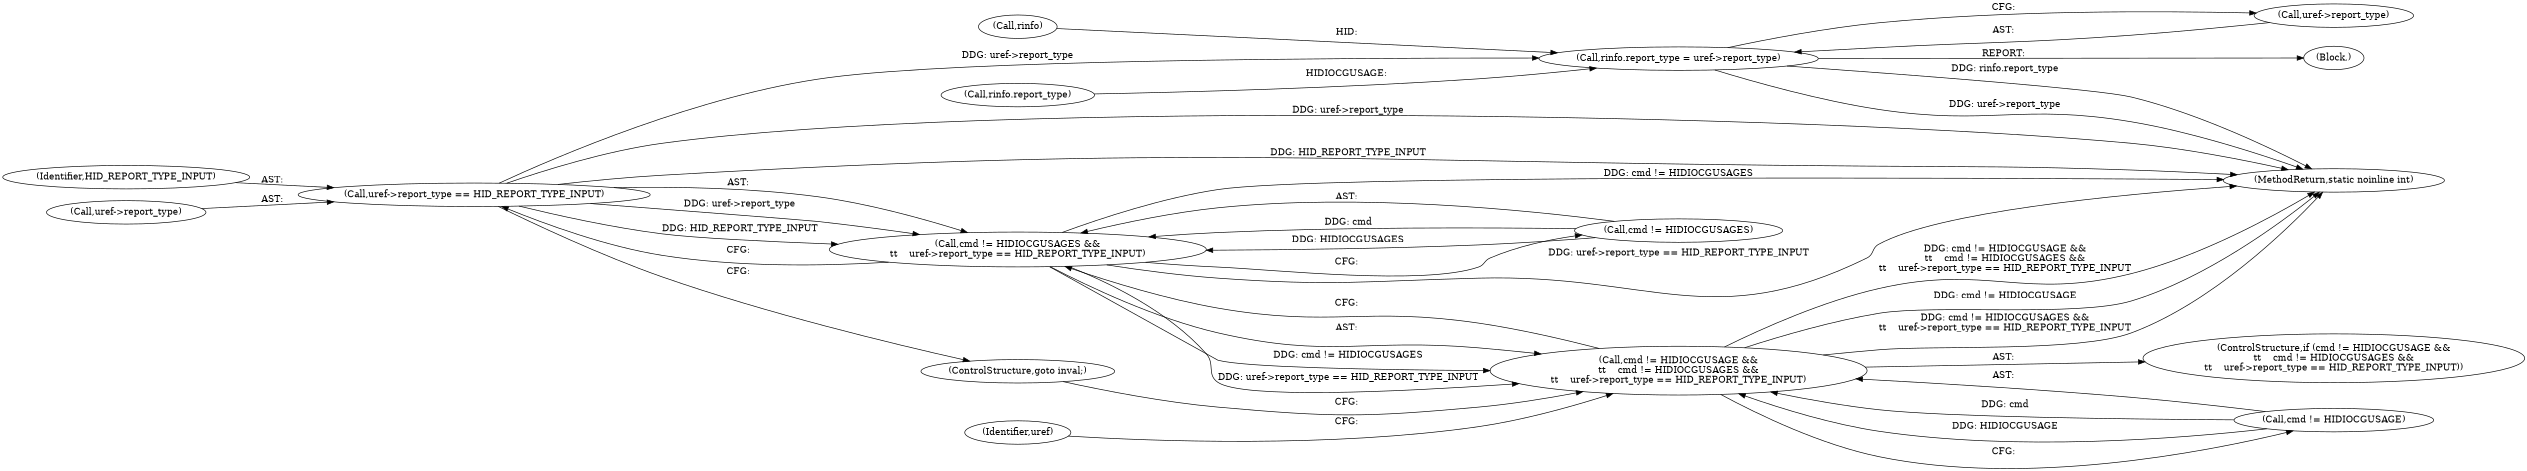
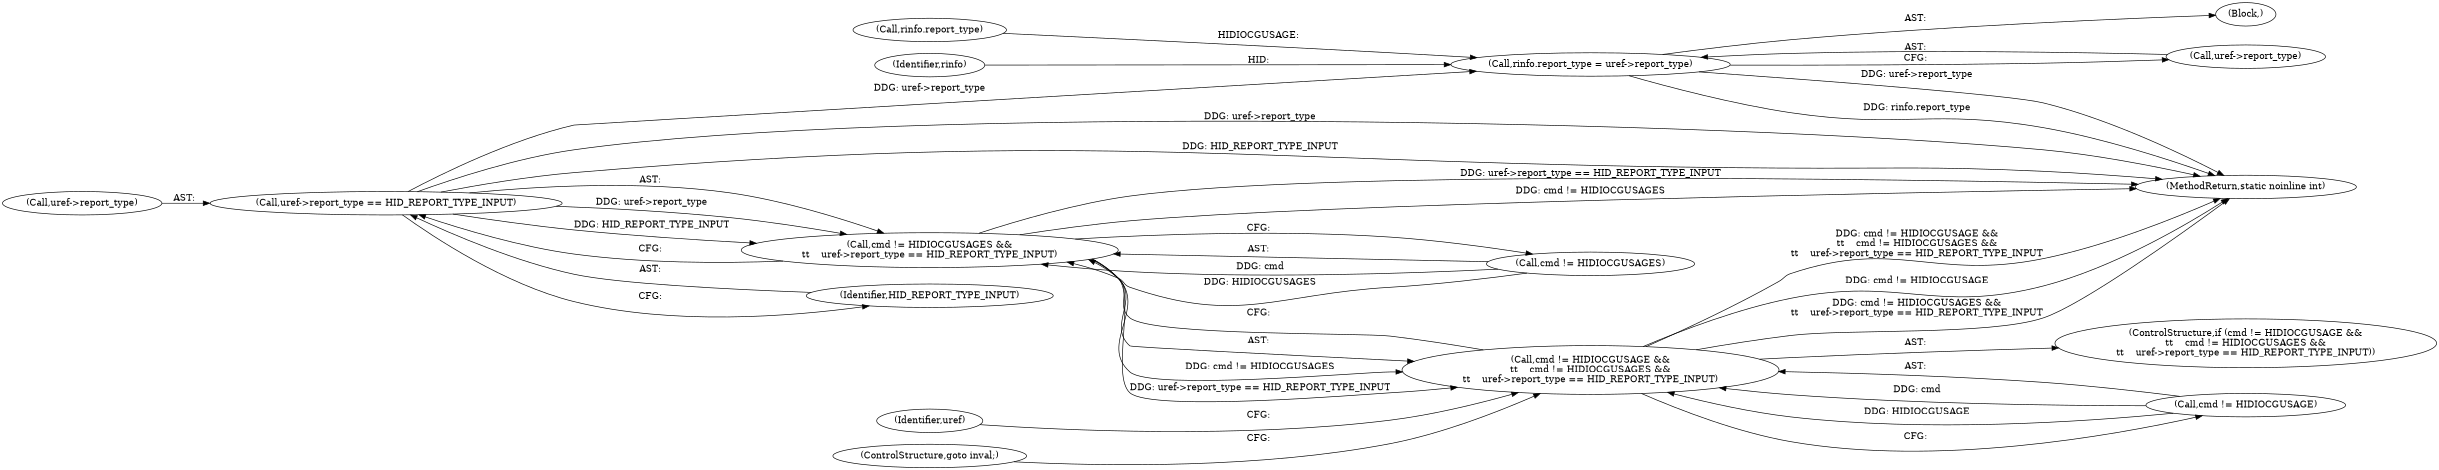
(1018, 27) -> (930, 65)
(2005, 54) -> (1917, 19)
(726, 298) -> (622, 310)
